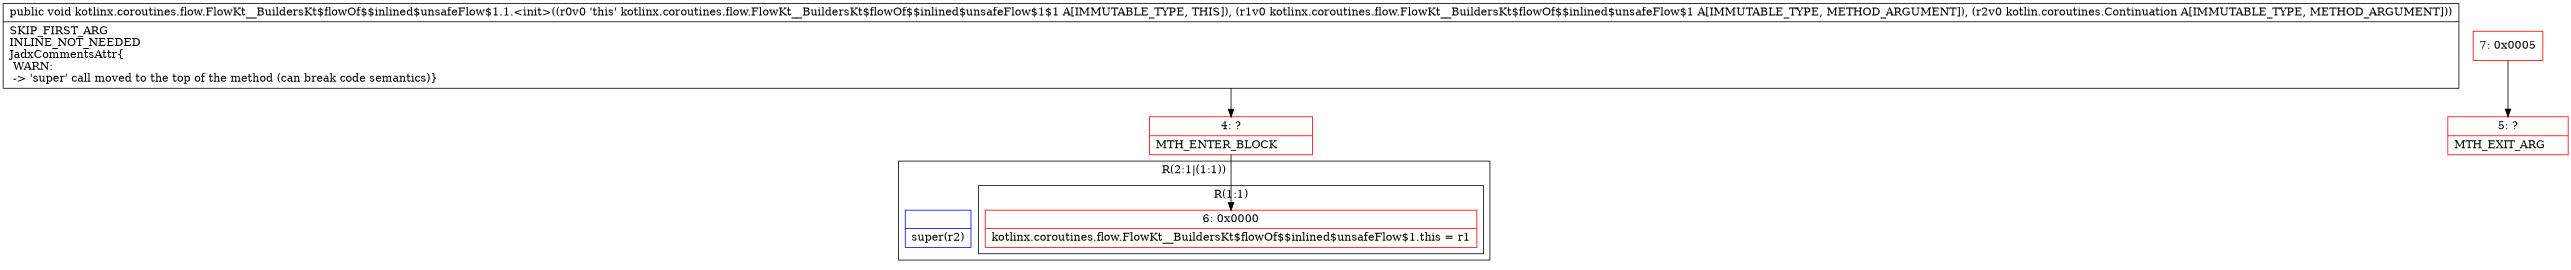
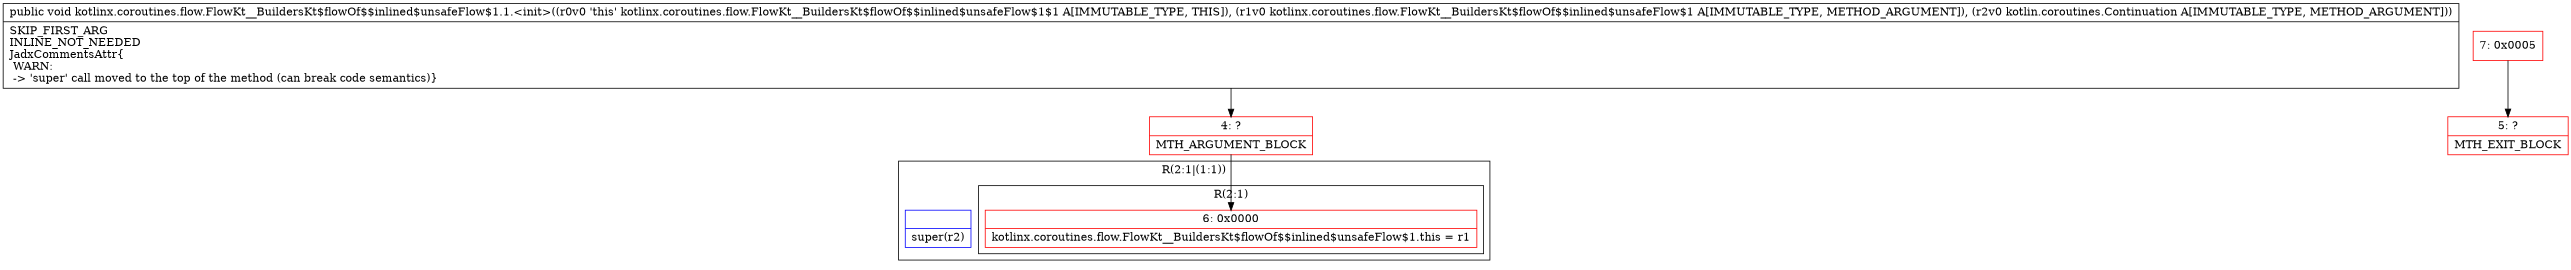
(1217, 145) -> (1231, 145)
(2500, 145) -> (2508, 145)
(1231, 195) -> (1231, 195)
